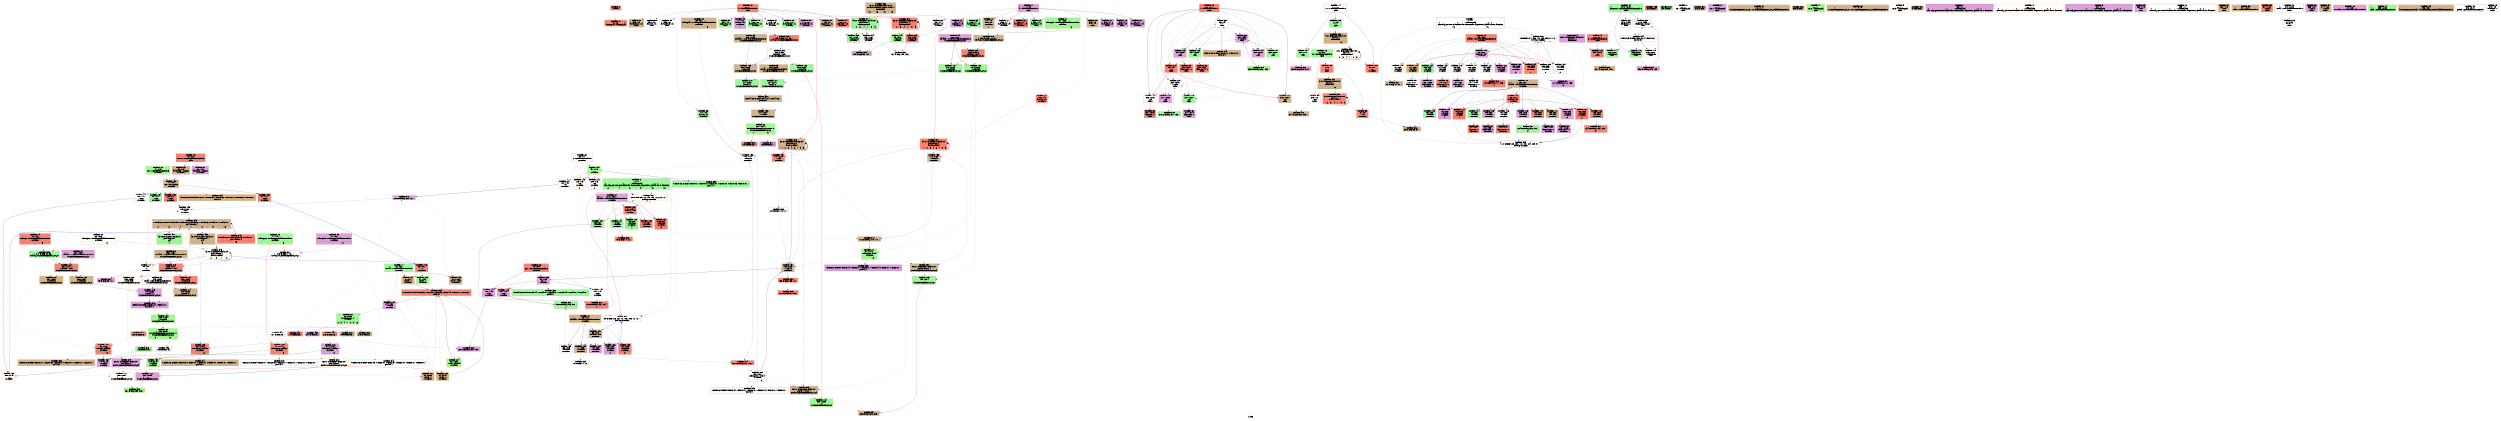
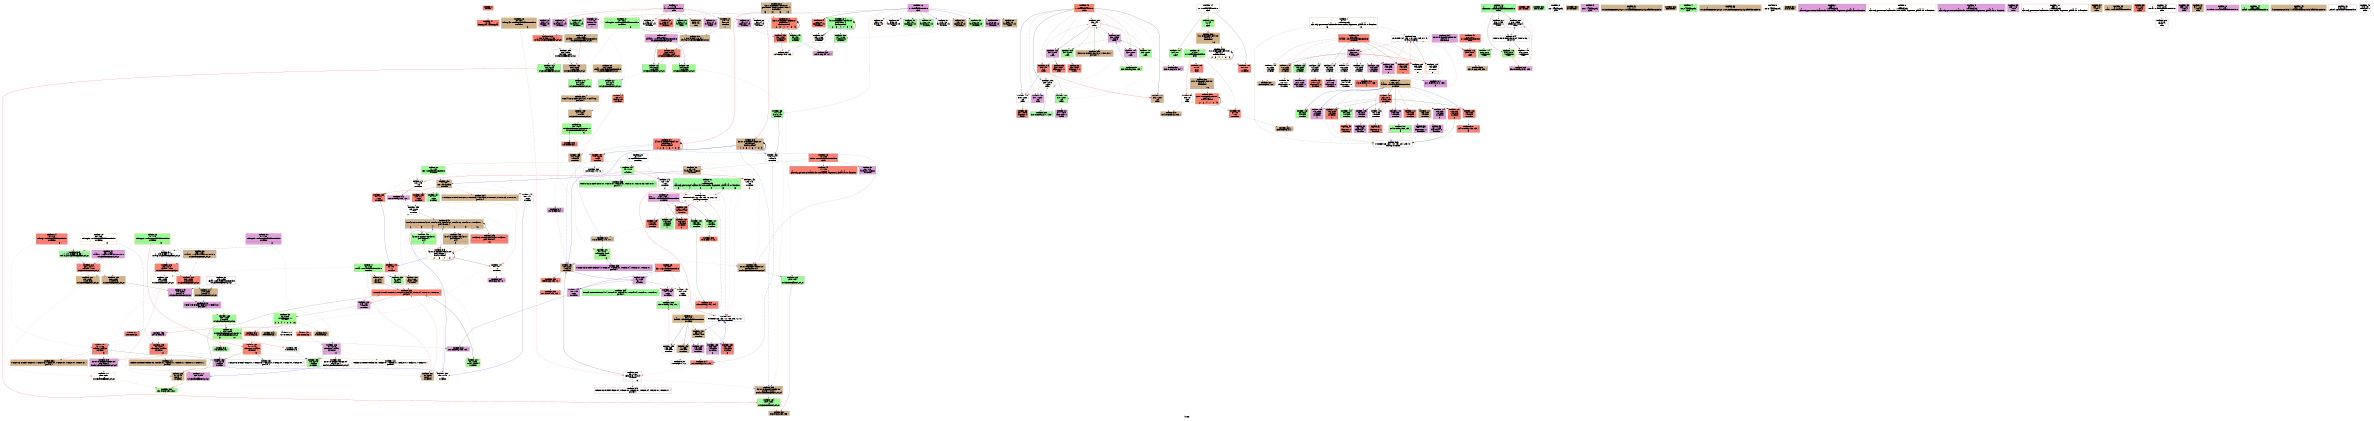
(748, 8) -> (918, 8)
none -> (823, 170)
(783, 236) -> (561, 237)
